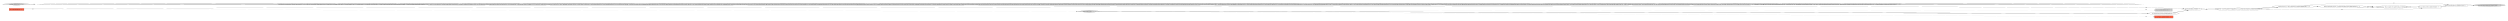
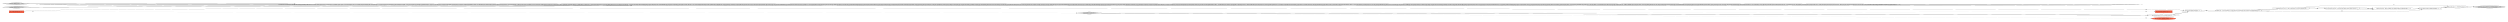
none -> (17, 4)
(2164, 10) -> (2164, 12)
(2164, 17) -> (2164, 19)
